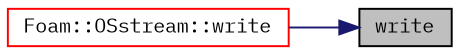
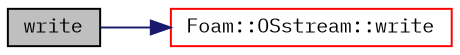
(314, 27) -> (126, 27)
